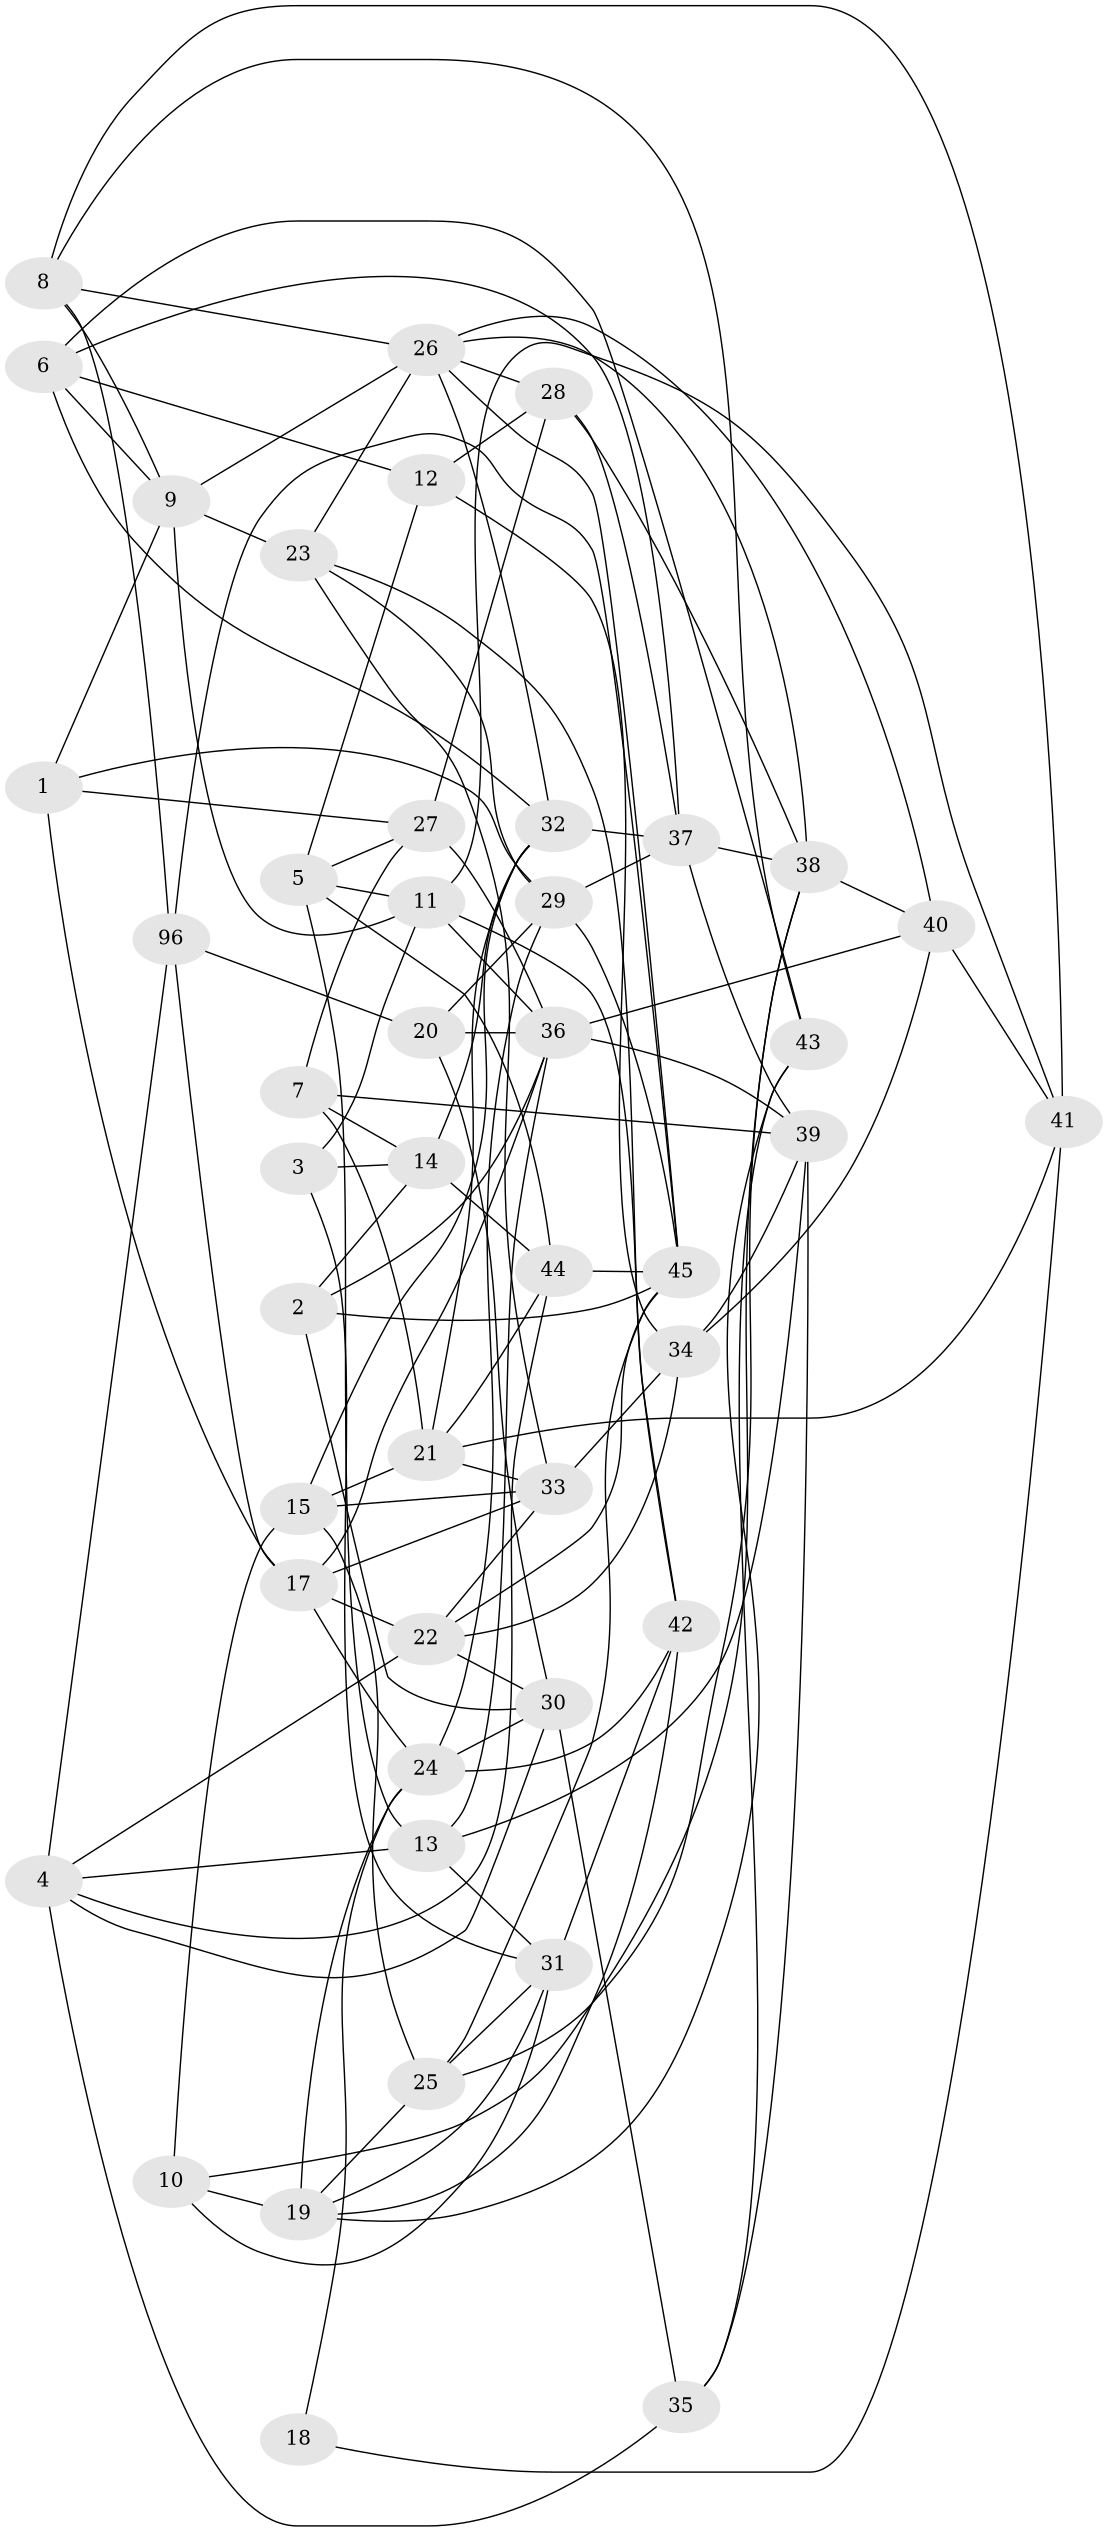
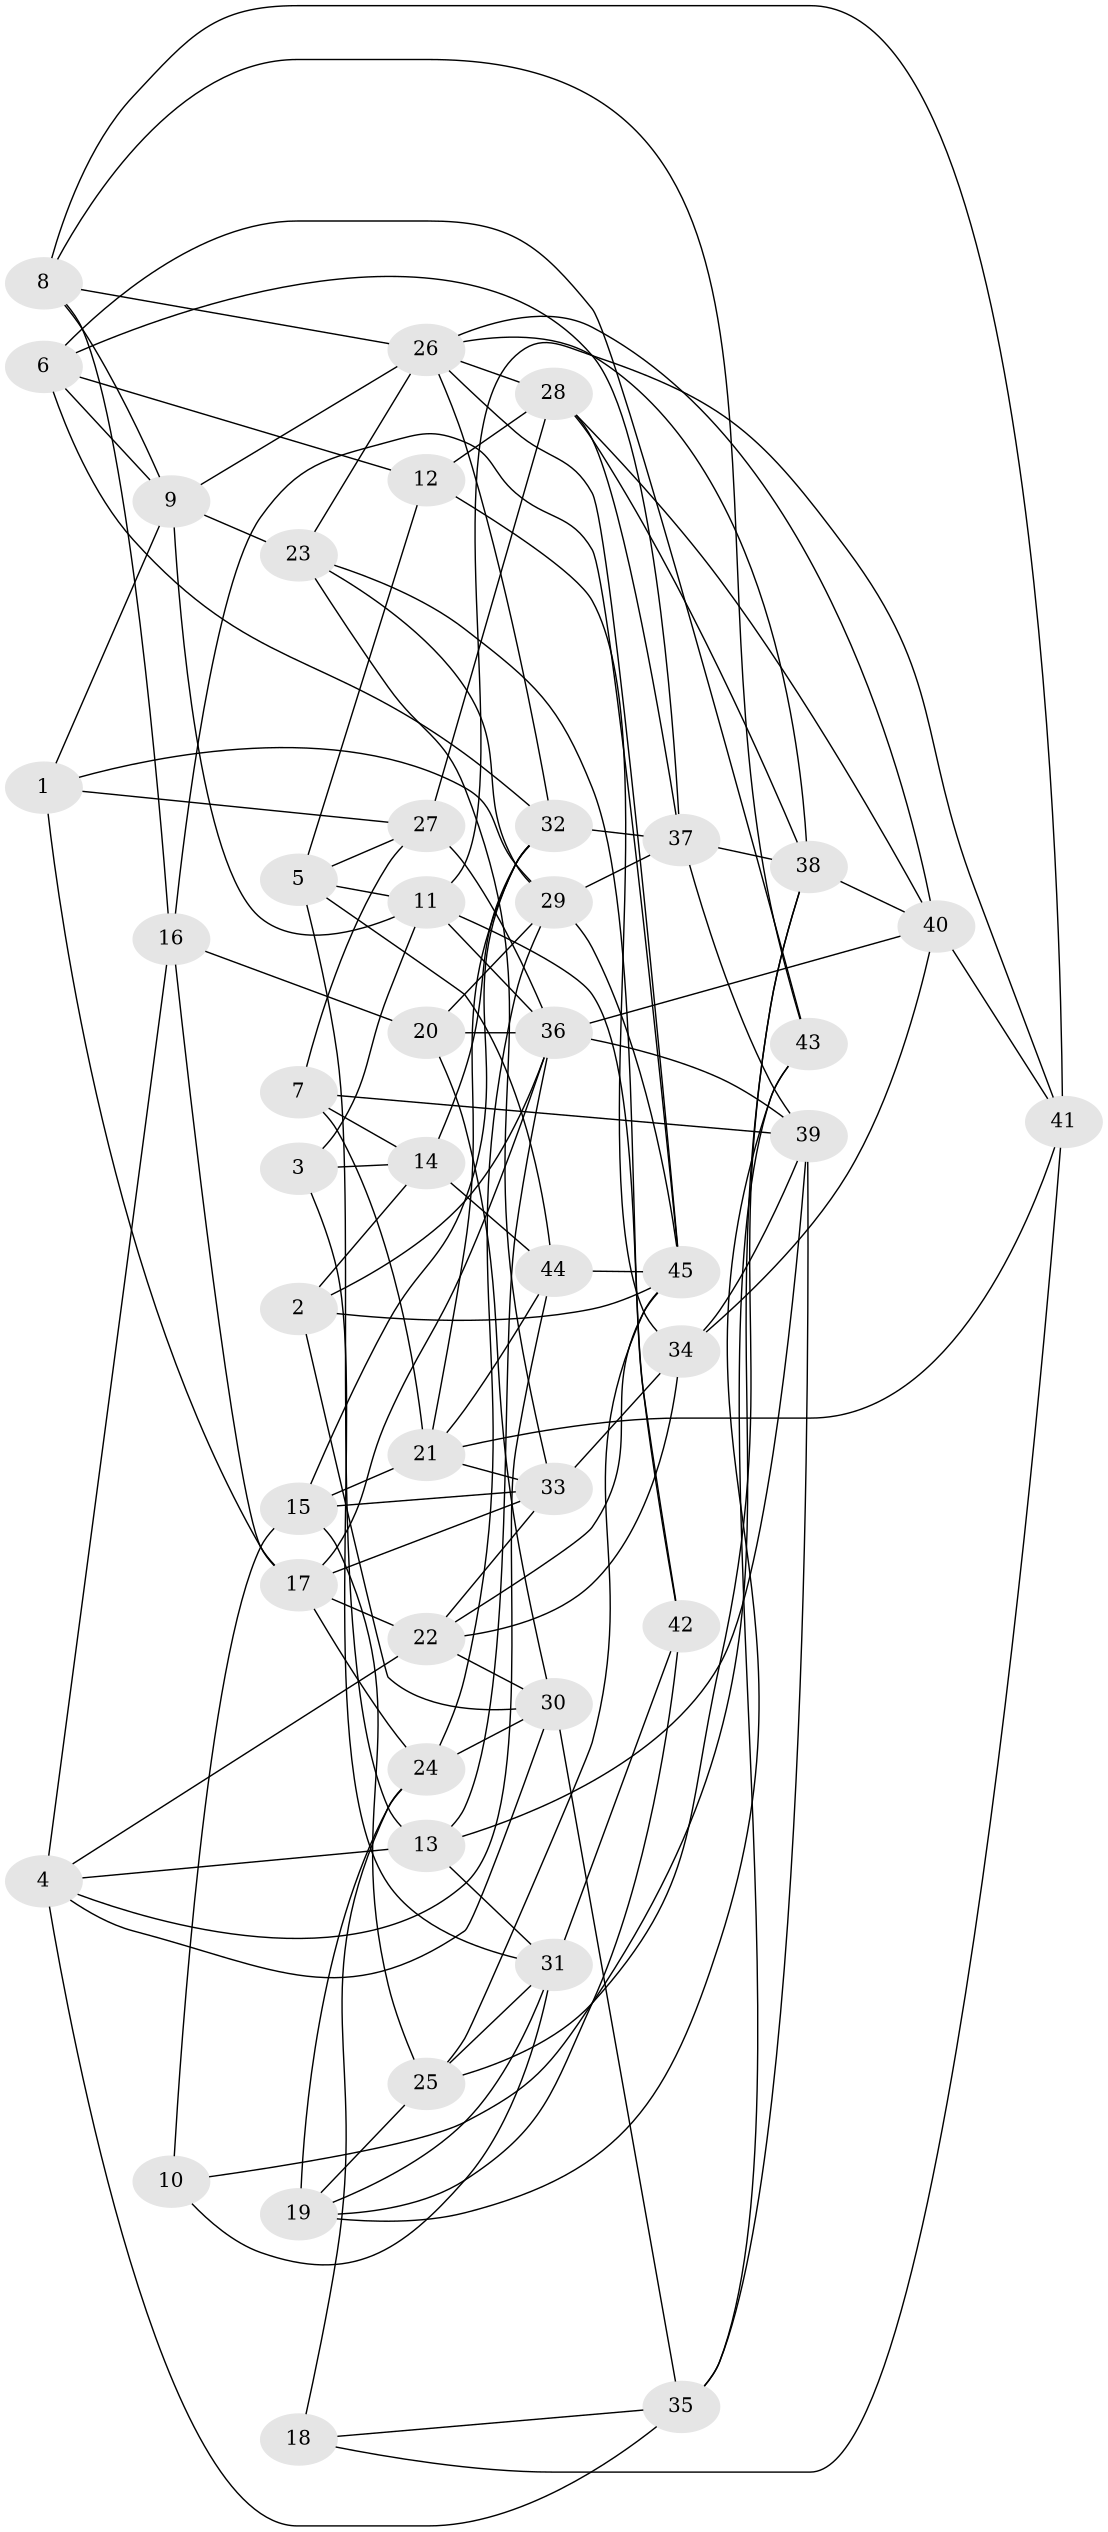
none -> (758, 634)
(171, 939) -> (171, 939)
(576, 1751) -> none
(235, 2198) -> none
none -> (490, 2423)
